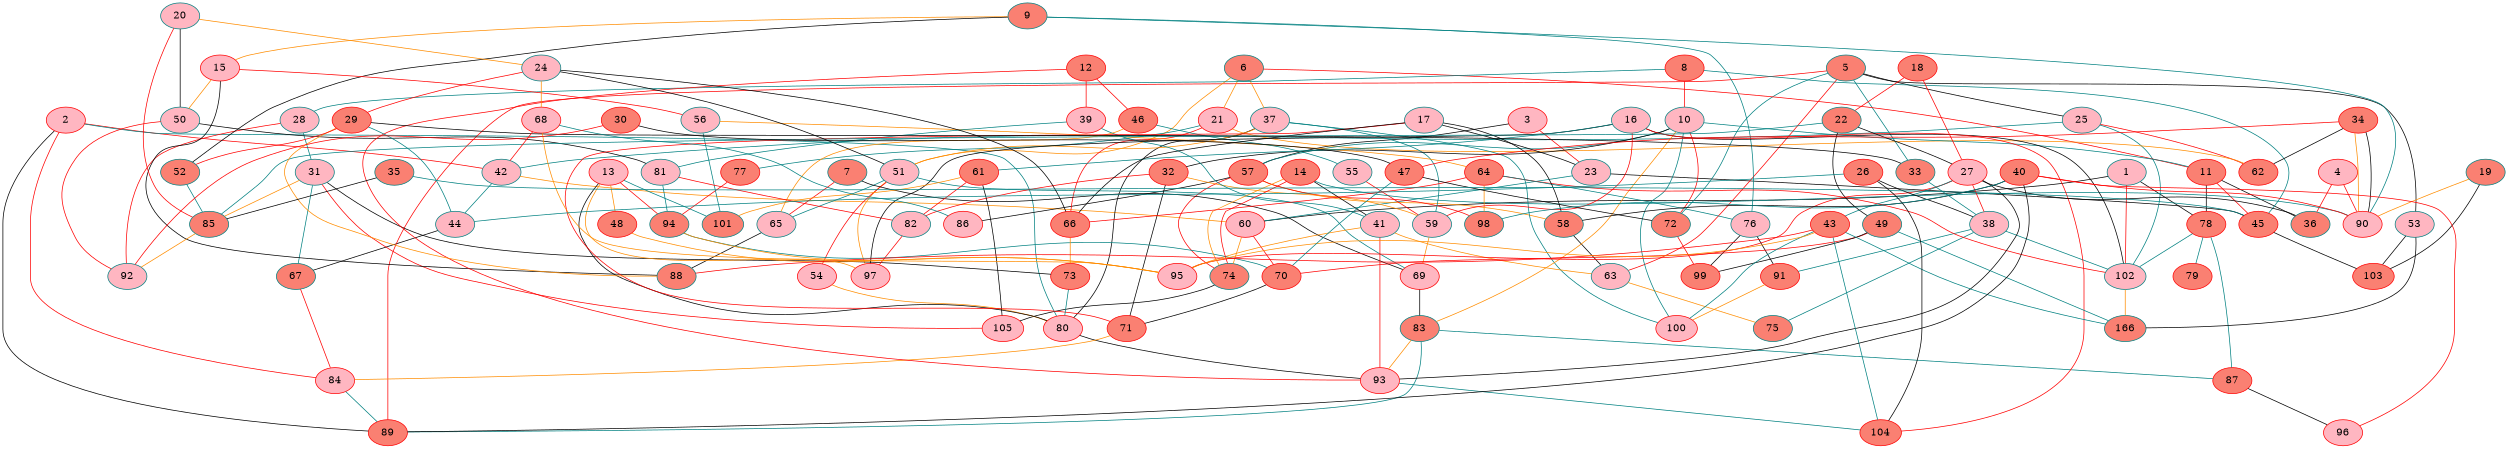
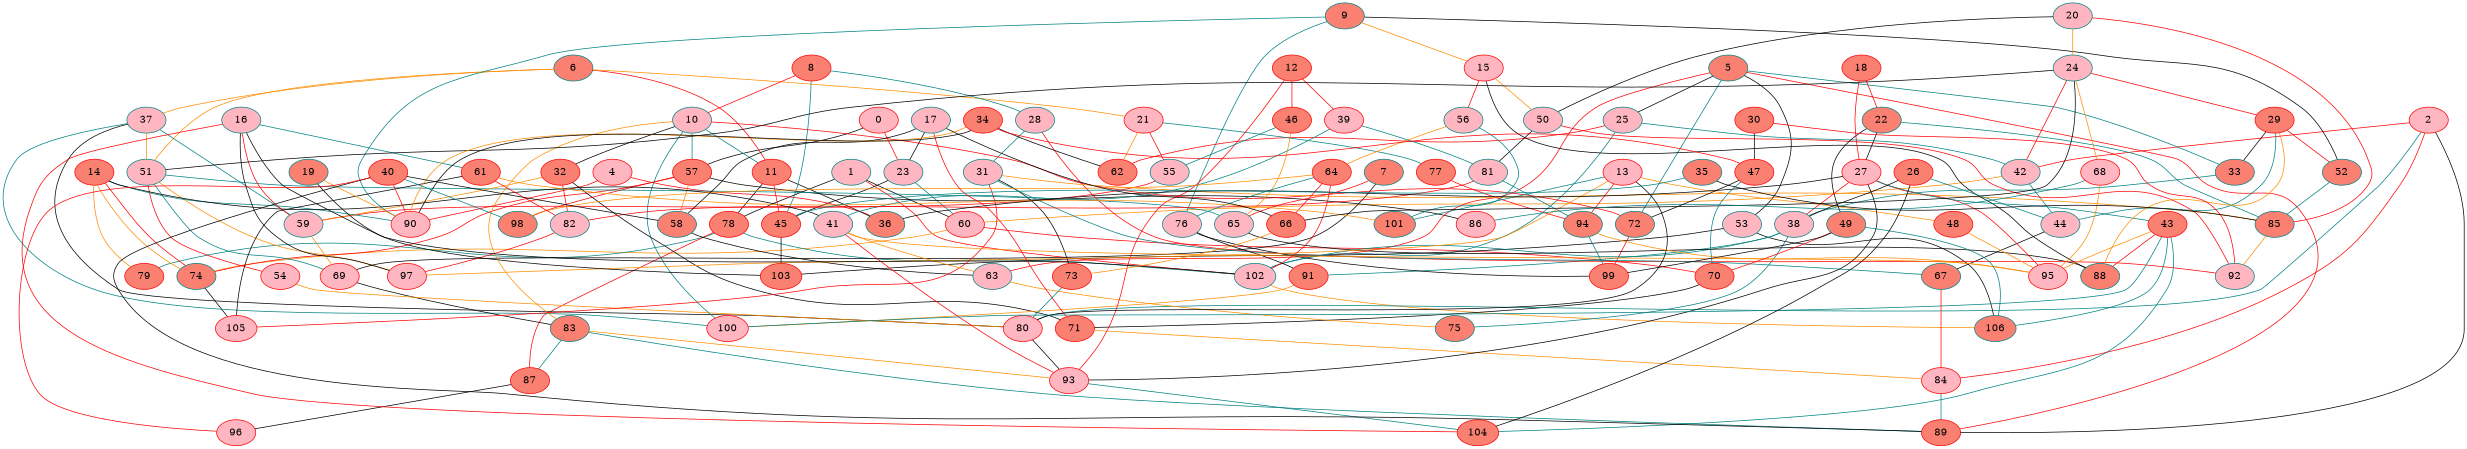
(1528, 120) -> (879, 120)
(519, 149) -> (2047, 120)
(1083, 170) -> (1157, 146)
none -> (100, 232)
(975, 250) -> (1596, 250)
(2225, 302) -> (604, 285)
(2125, 329) -> (1995, 329)
